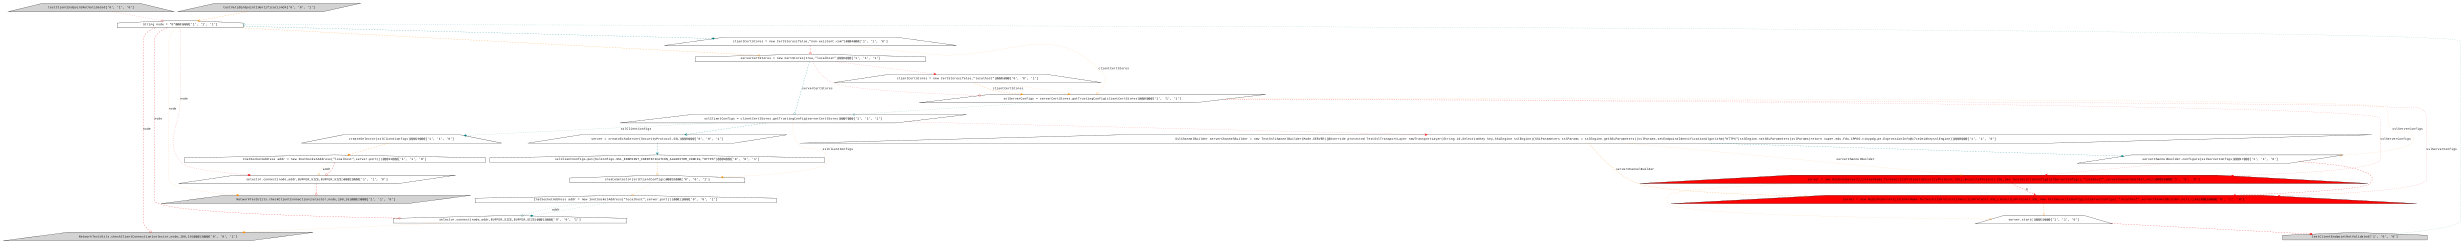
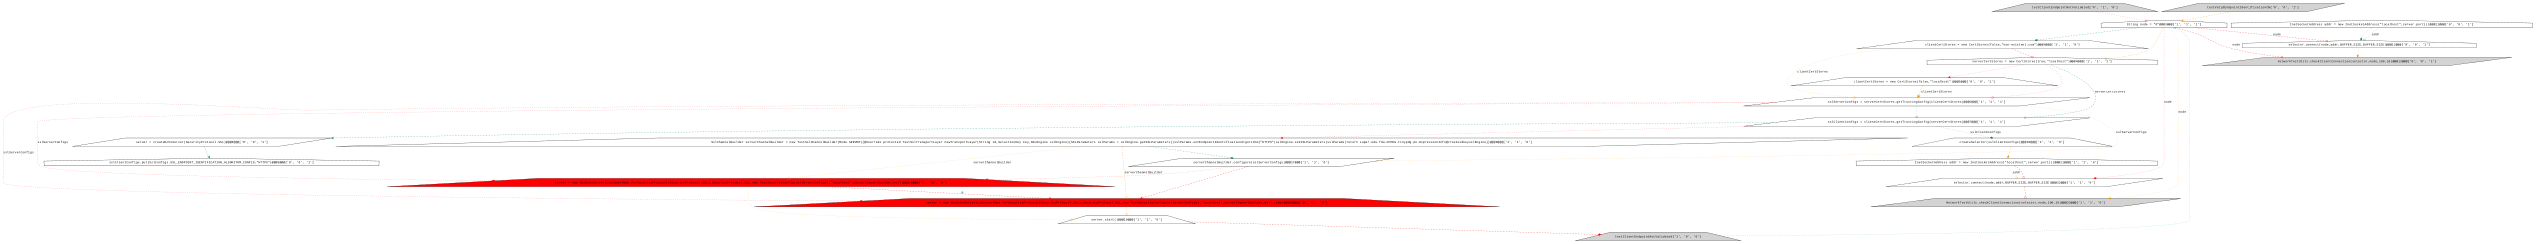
(657, 179) -> none
(2355, 237) -> (1658, 237)
